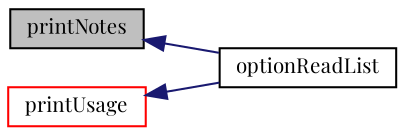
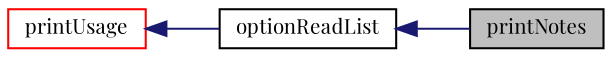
(192, 48) -> (444, 29)
